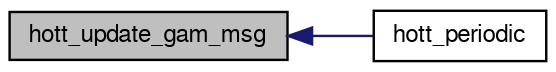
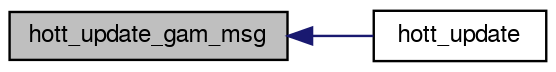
(460, 36) -> (460, 36)
